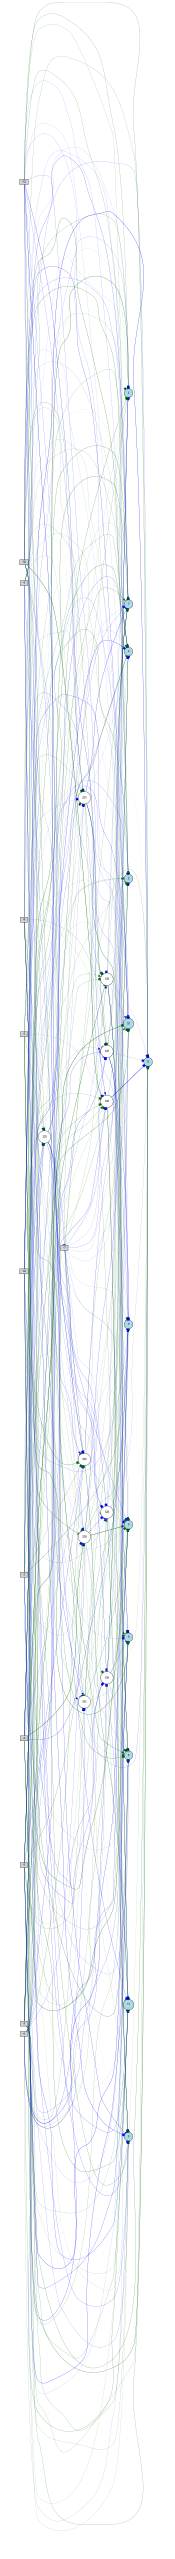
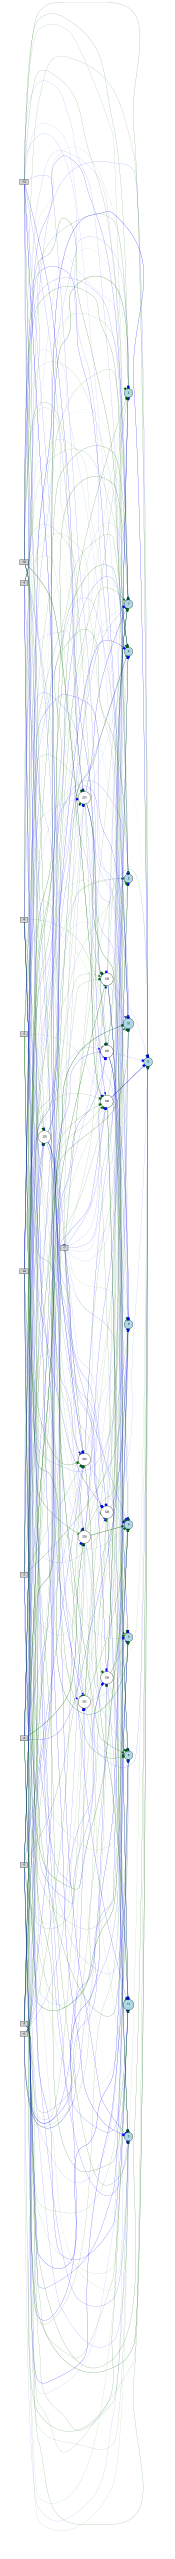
(42, 213) -> (42, 213)
(95, 1526) -> (35, 1219)
